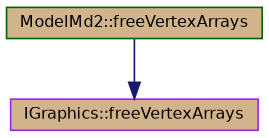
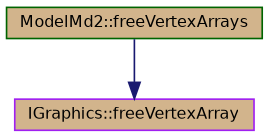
(134, 115) -> (134, 115)
